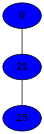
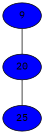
(22, 16) -> (22, 16)
(22, 67) -> (22, 67)
